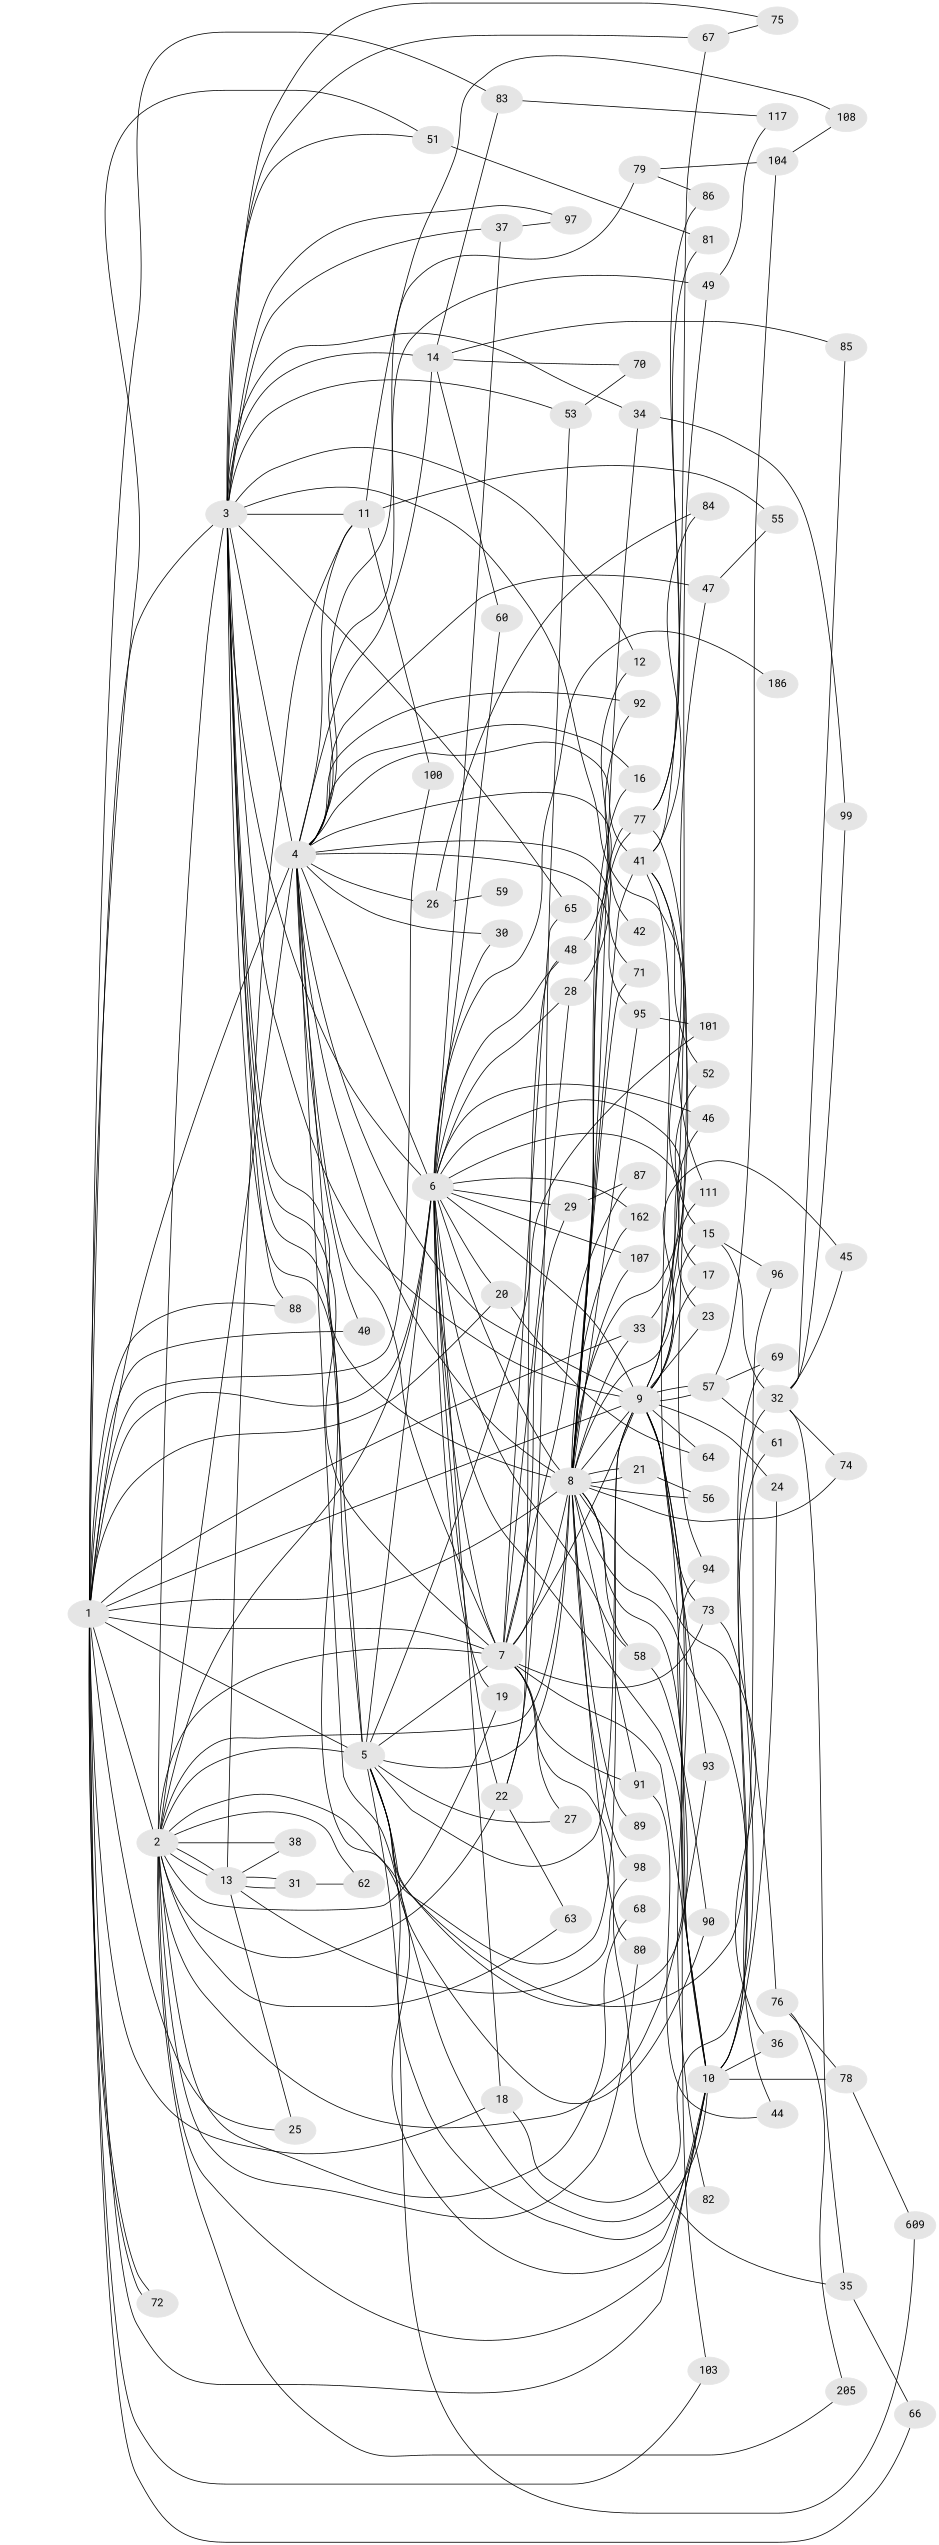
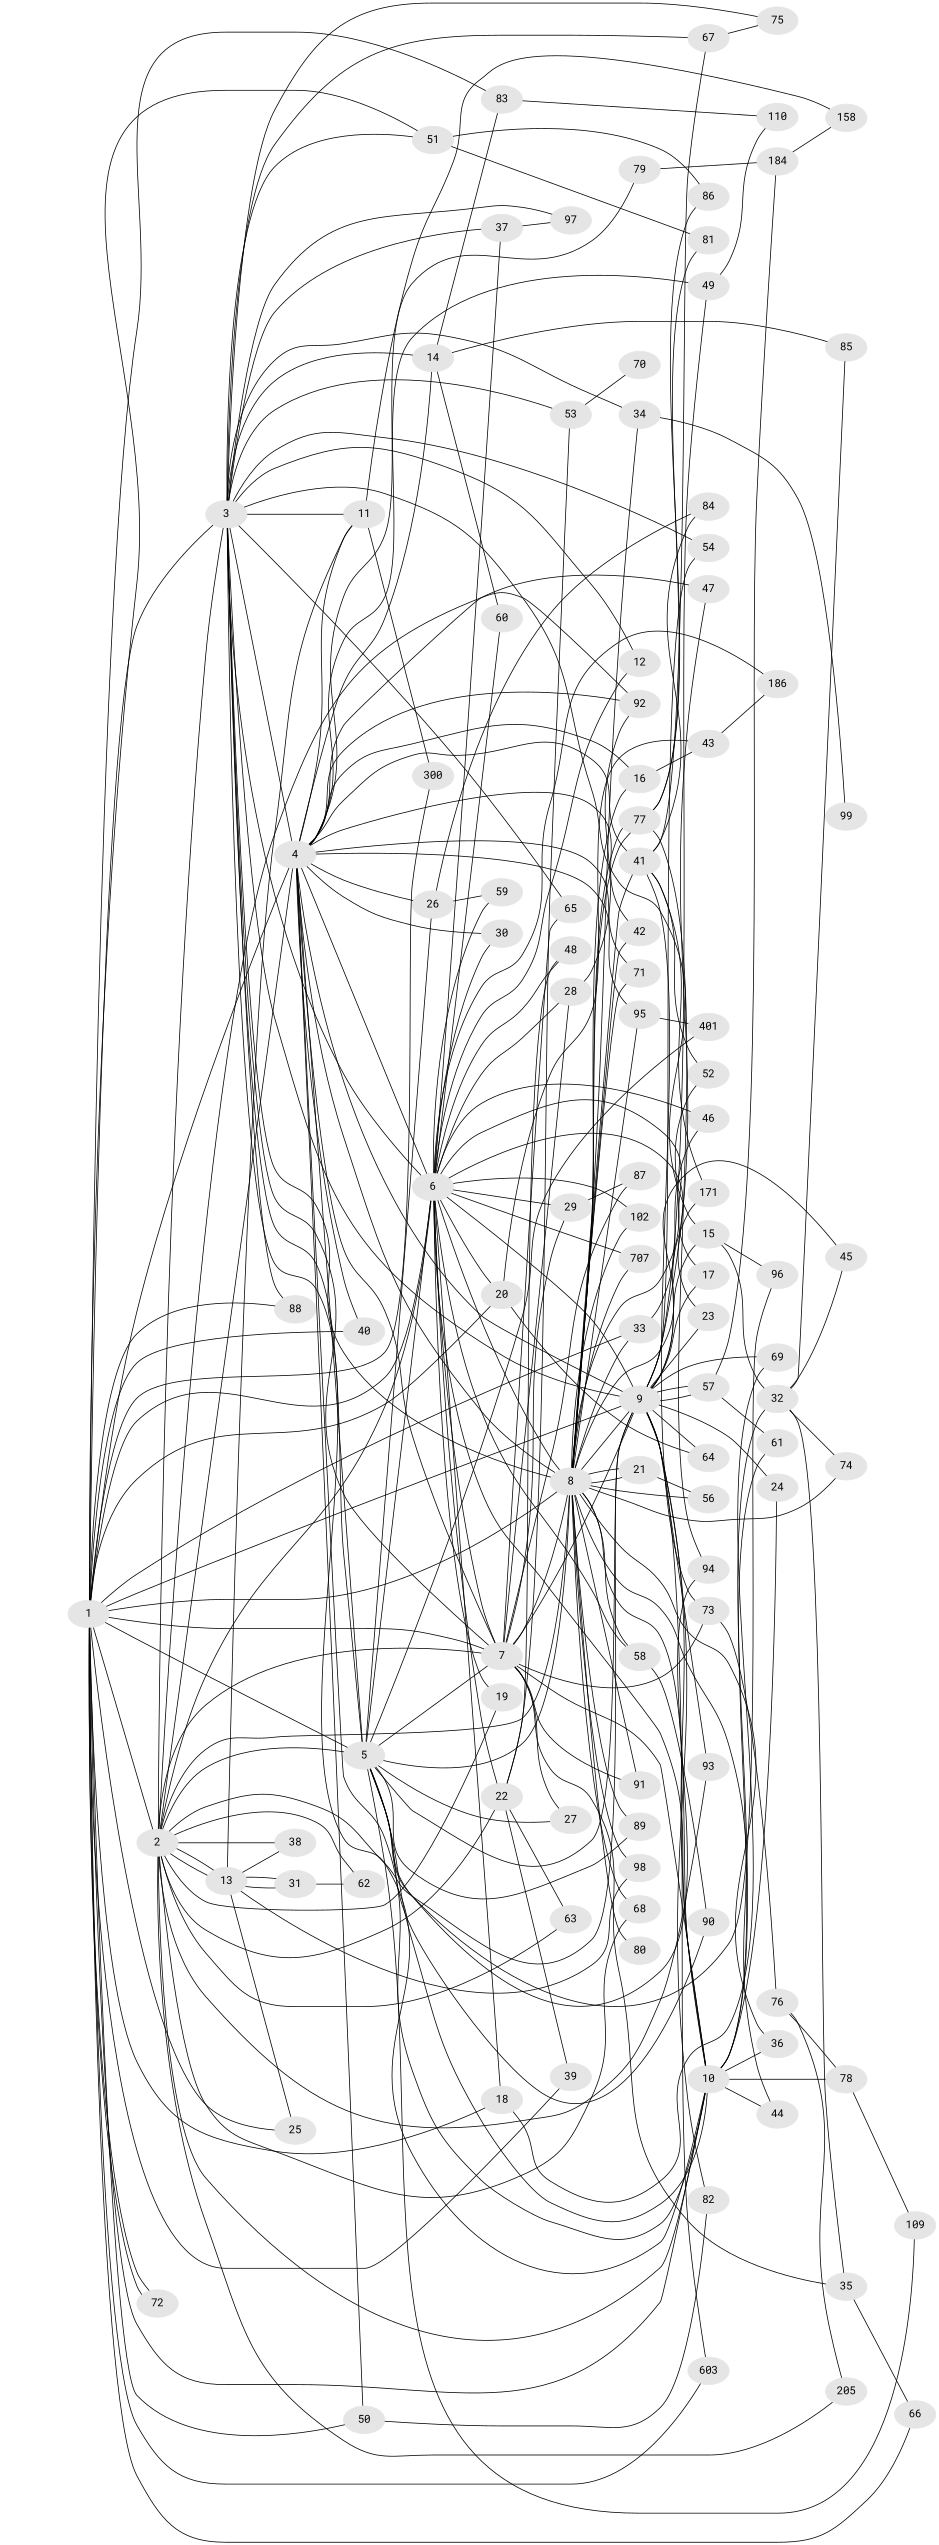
(777, 117) -> (777, 117)
(846, 118) -> (846, 118)
(777, 161) -> (777, 161)
(674, 183) -> (584, 131)
(540, 363) -> none
(777, 520) -> none
none -> (709, 548)
none -> (709, 744)
(602, 758) -> (541, 931)
(433, 776) -> (433, 776)
(709, 1027) -> (709, 1027)
none -> (436, 1096)
(829, 1111) -> none
(709, 1193) -> (709, 1193)
none -> (595, 1204)
(640, 1218) -> (640, 1218)
(640, 1259) -> (640, 1259)
none -> (399, 1330)
(743, 1372) -> (701, 1363)
none -> (585, 1700)
none -> (467, 1897)
(667, 2004) -> (743, 2097)
none -> (571, 2077)
(358, 2197) -> (225, 1074)
(915, 2225) -> (915, 2225)
(709, 2371) -> (709, 2371)
none -> (364, 2420)
